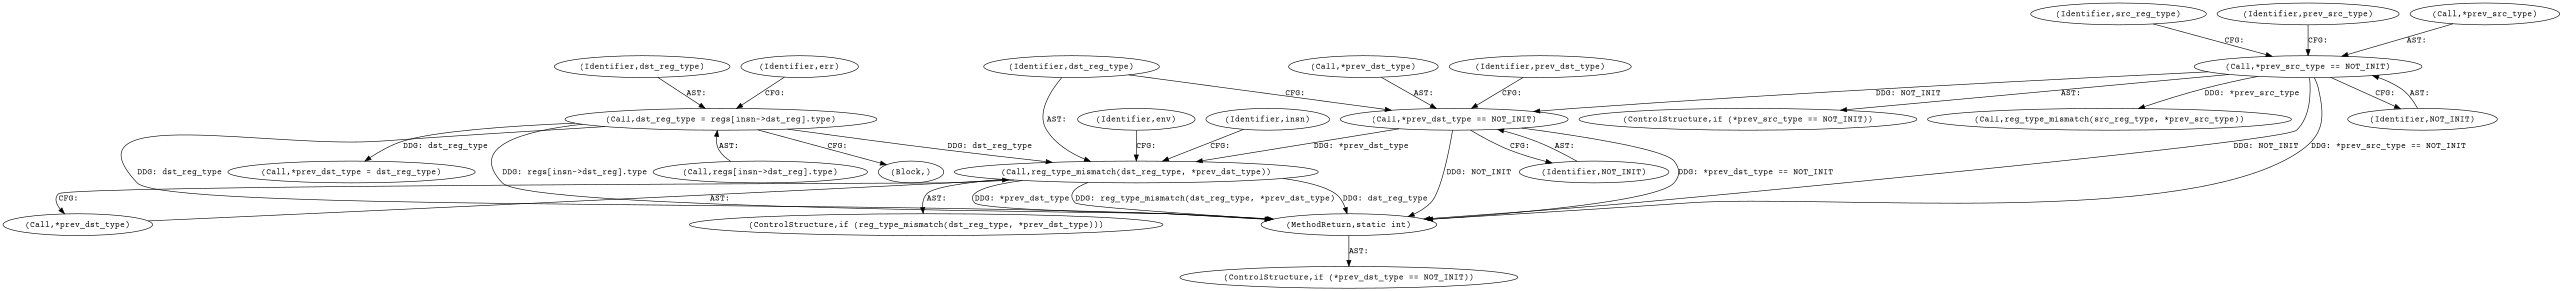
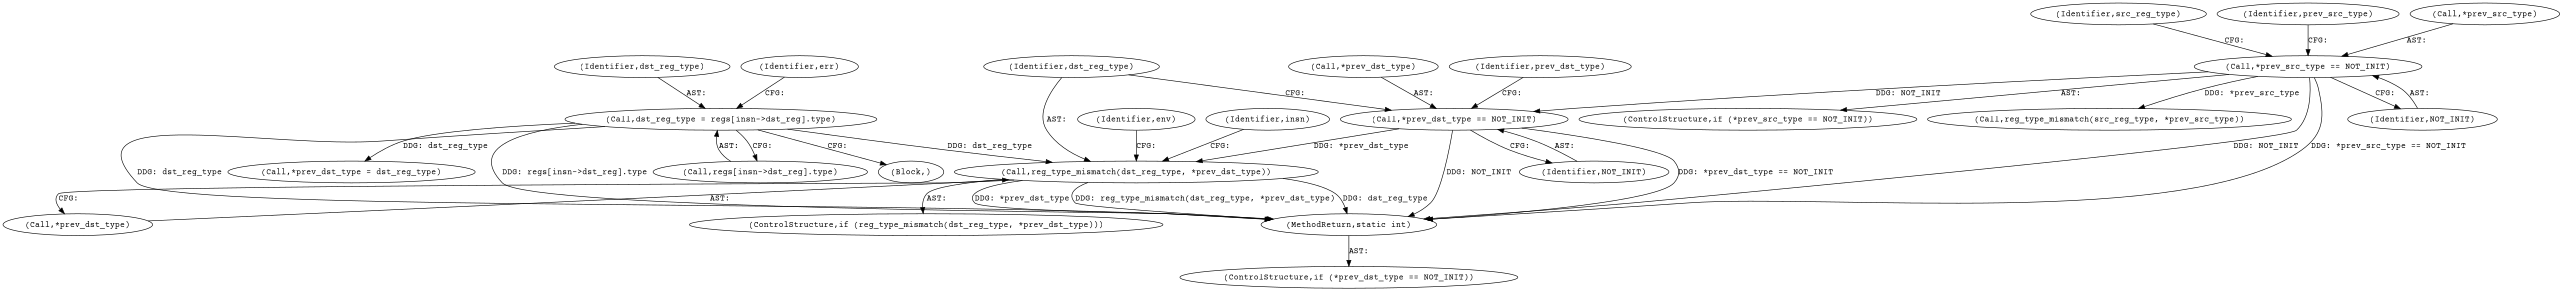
none -> (747, 141)
